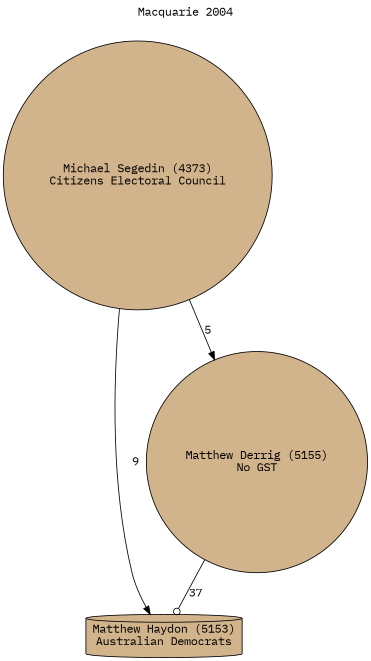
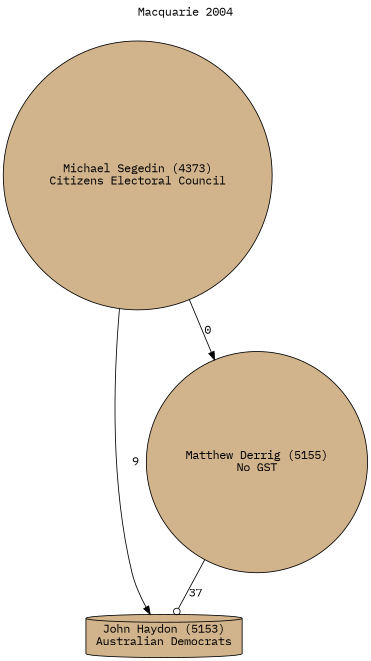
(208, 331) -> (208, 331)
(164, 636) -> (164, 636)
